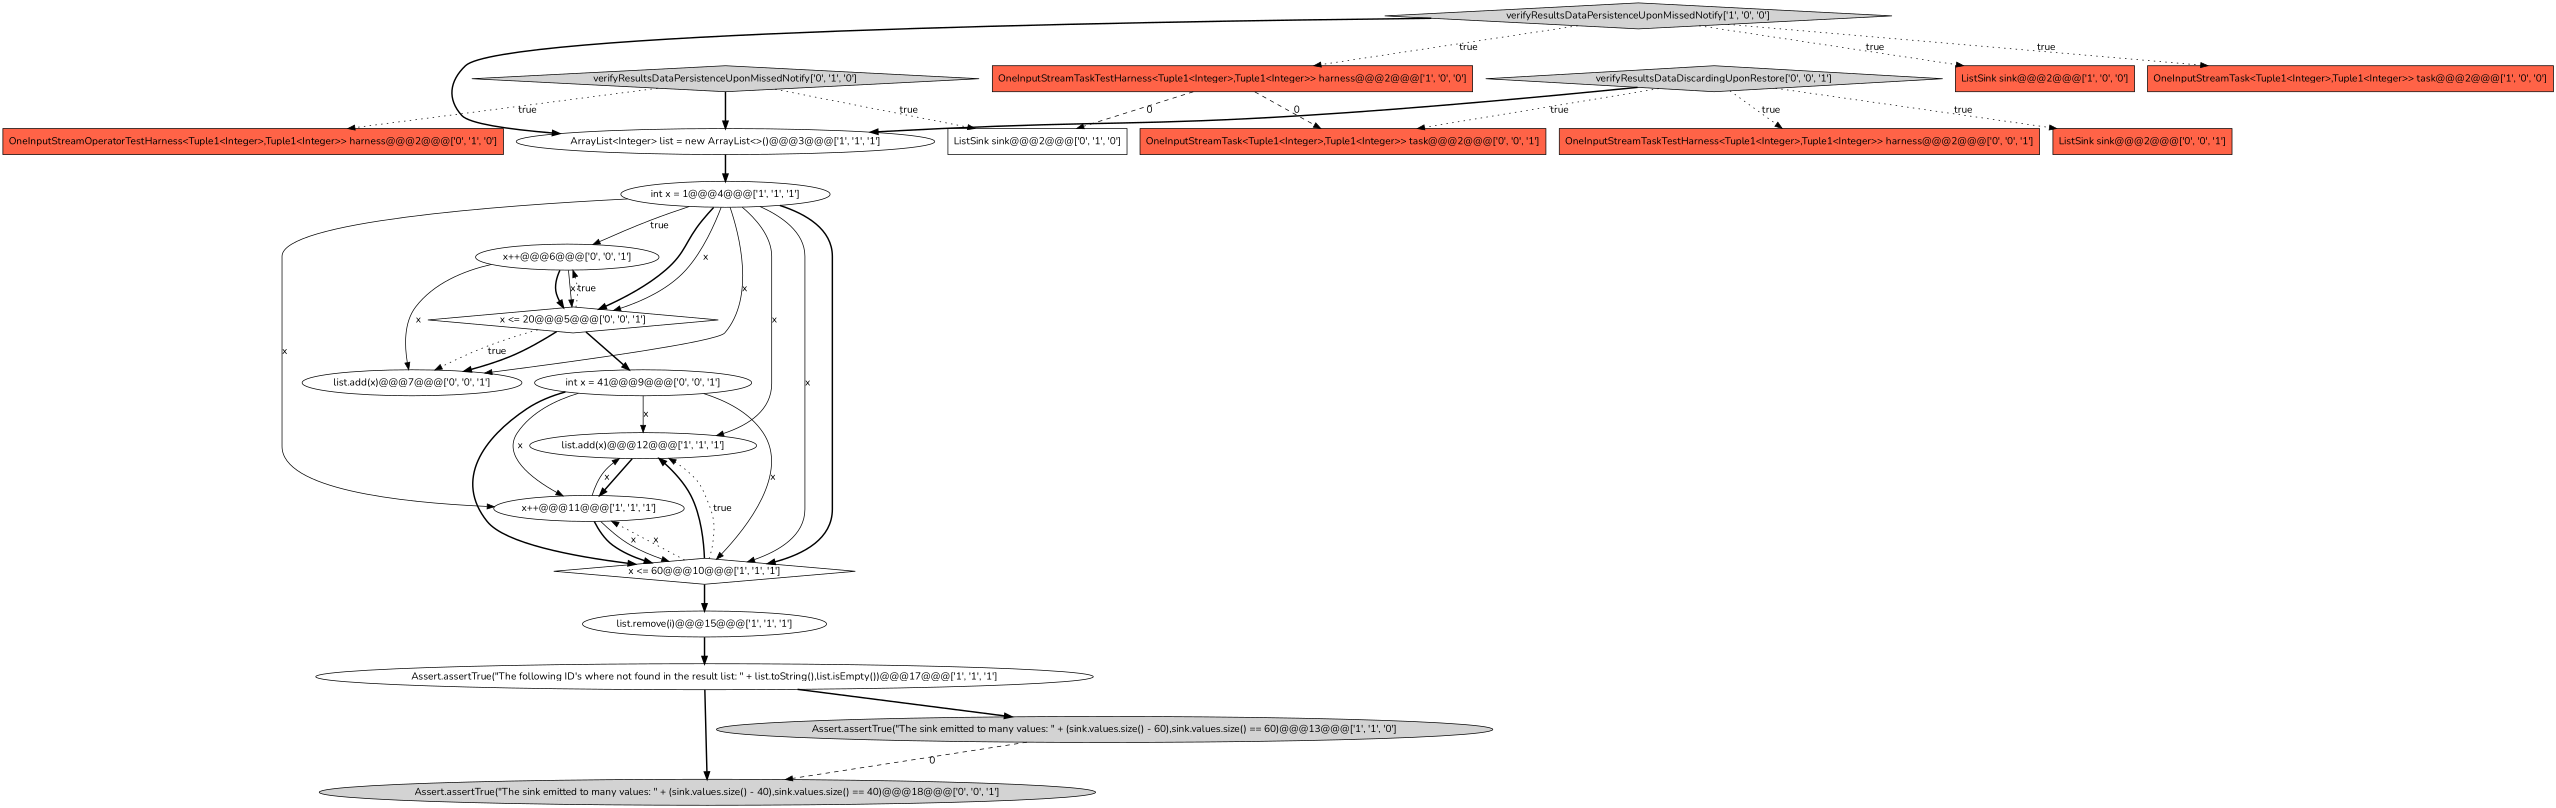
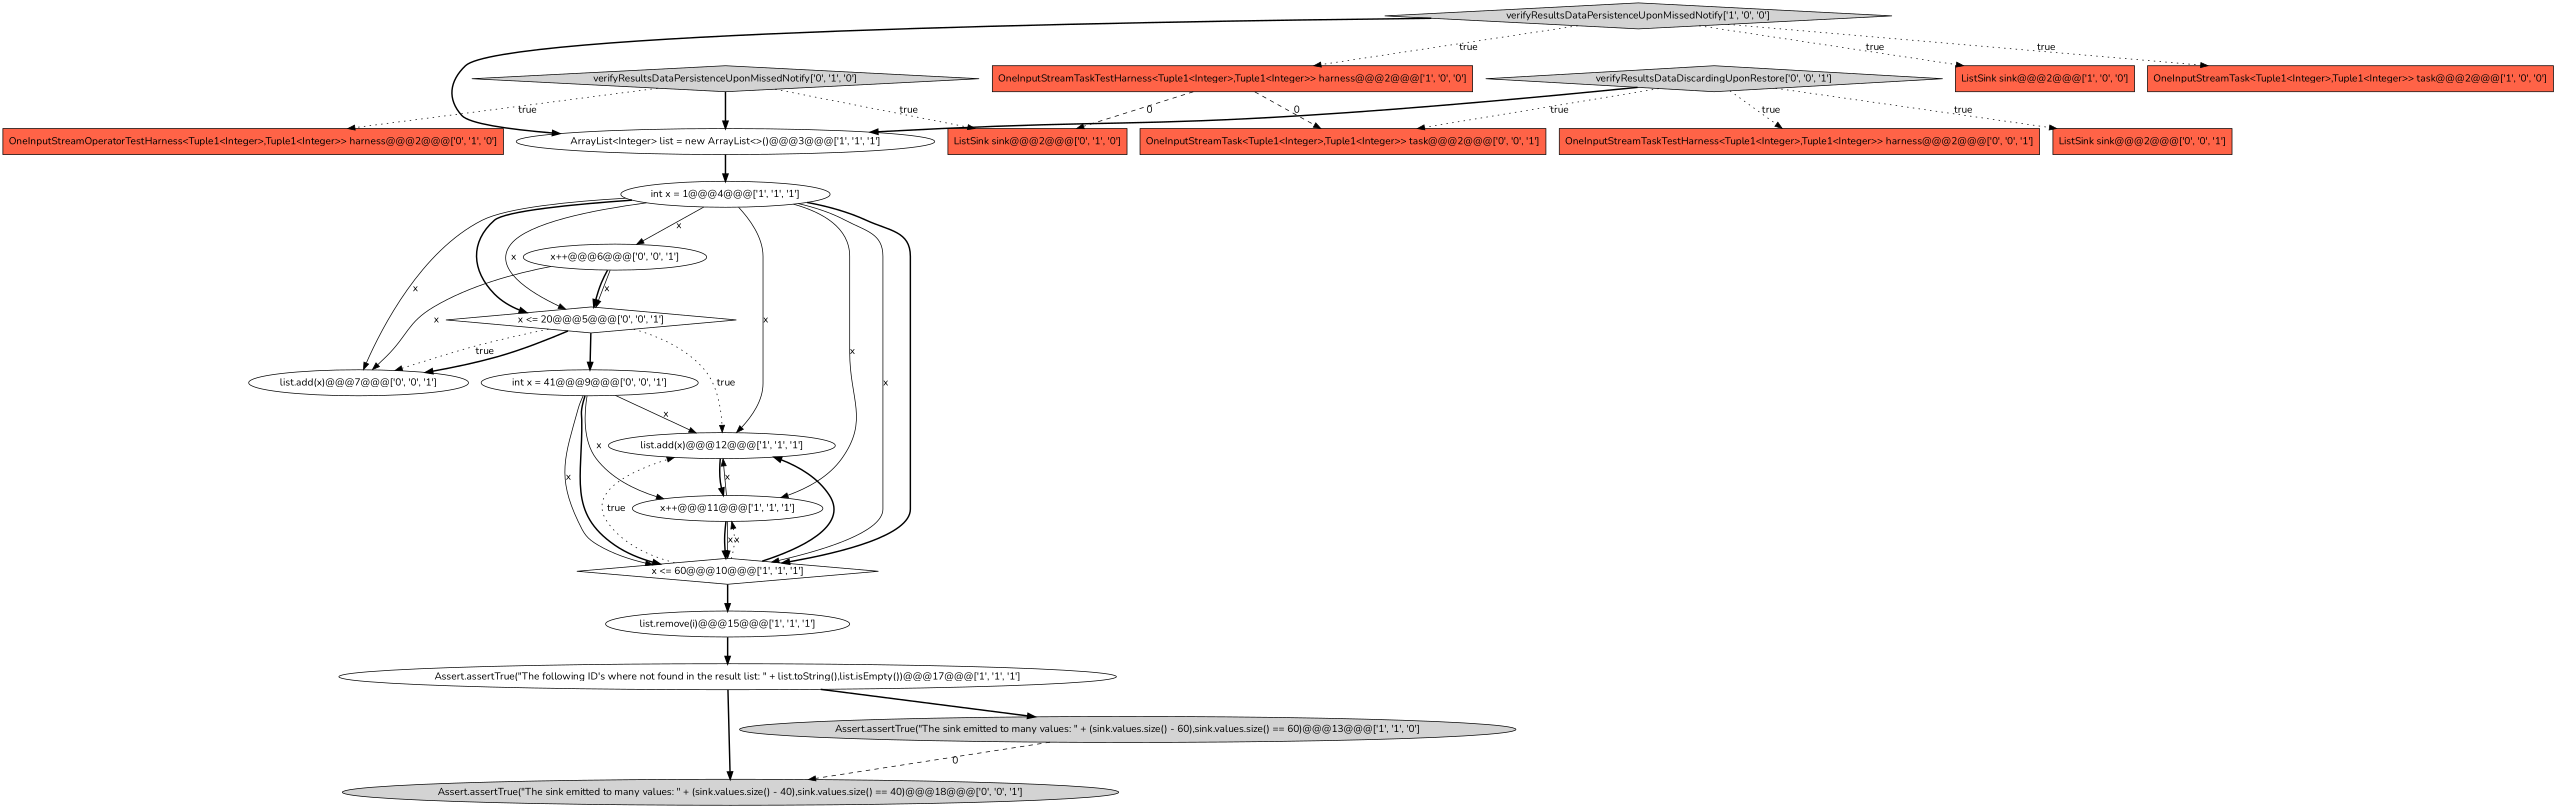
(1037, 142) -> (1037, 142)
(660, 226) -> (679, 226)
(577, 292) -> (696, 361)
